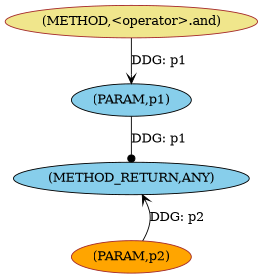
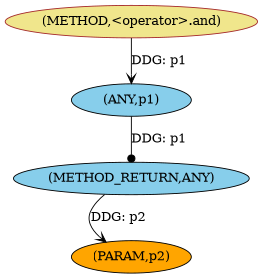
(131, 100) -> (131, 100)
(150, 222) -> (90, 214)
(131, 257) -> (131, 257)
